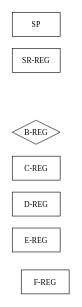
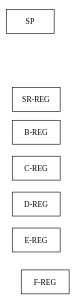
(36, 24) -> (30, 21)
(36, 60) -> (36, 99)
(36, 132) -> (36, 132)
